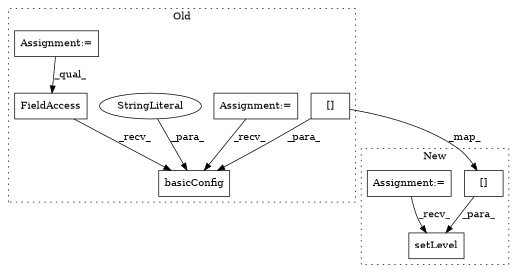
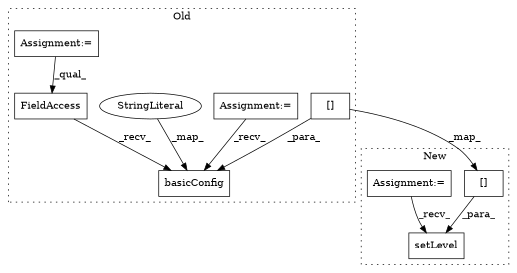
(188, 137) -> (188, 137)
